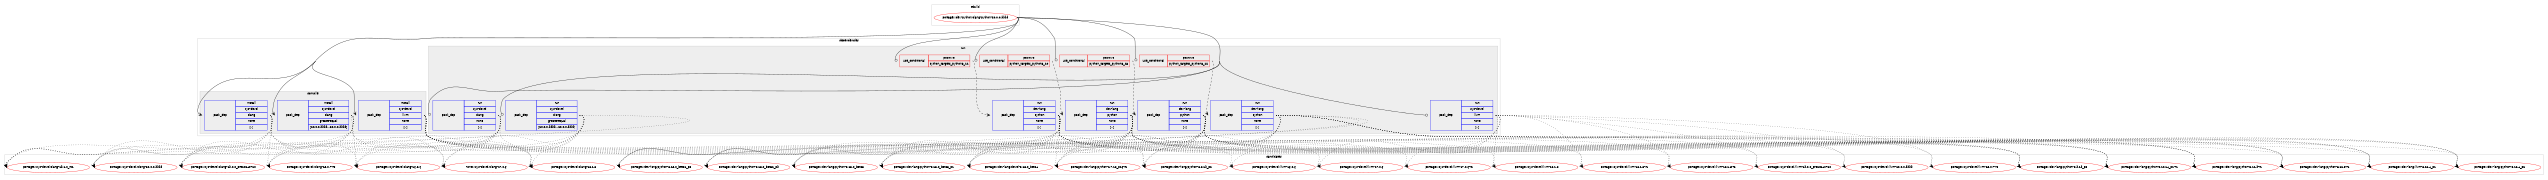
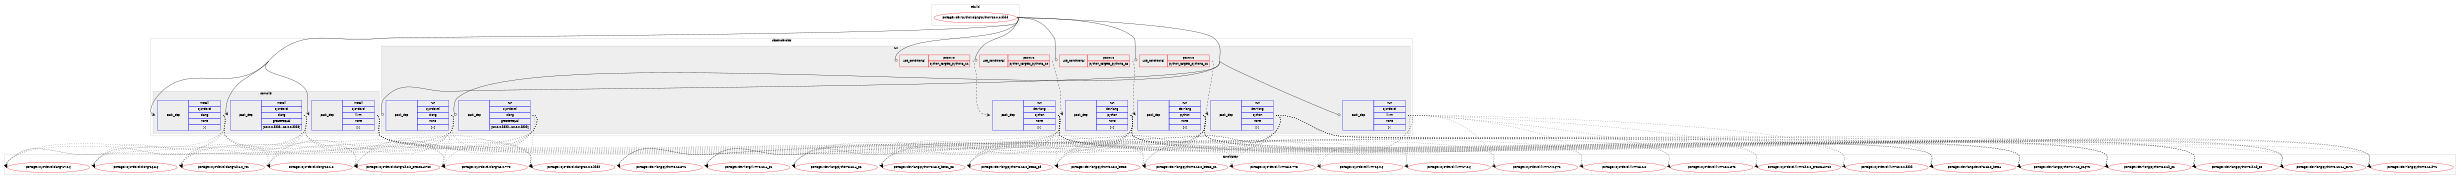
(486, 167) -> (48, 167)
(1624, 167) -> none
